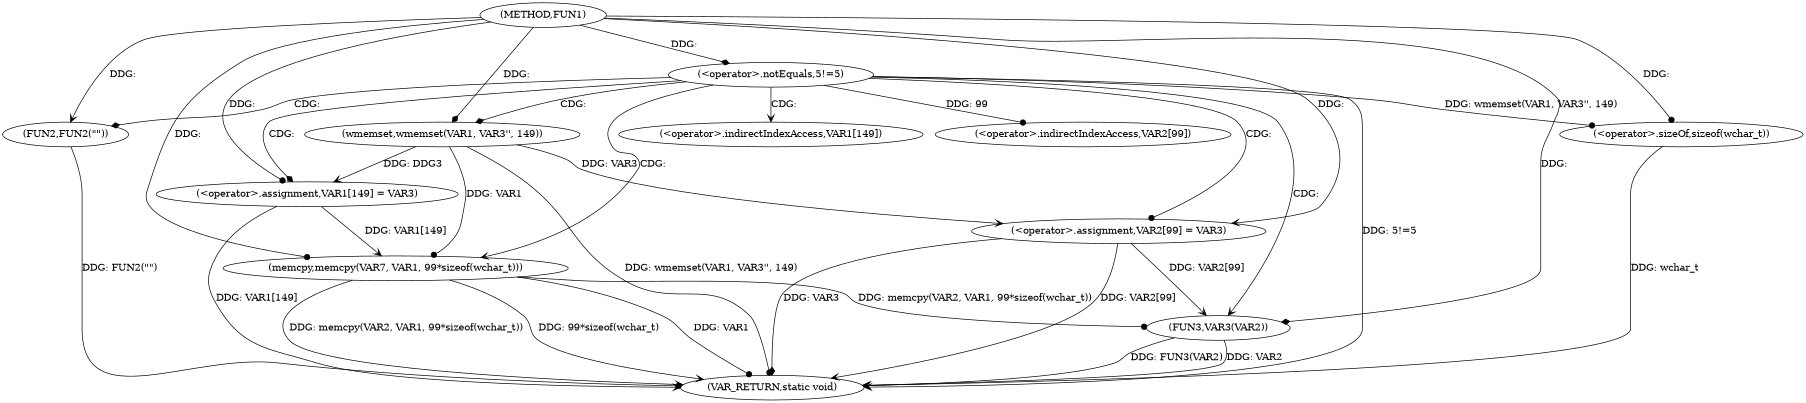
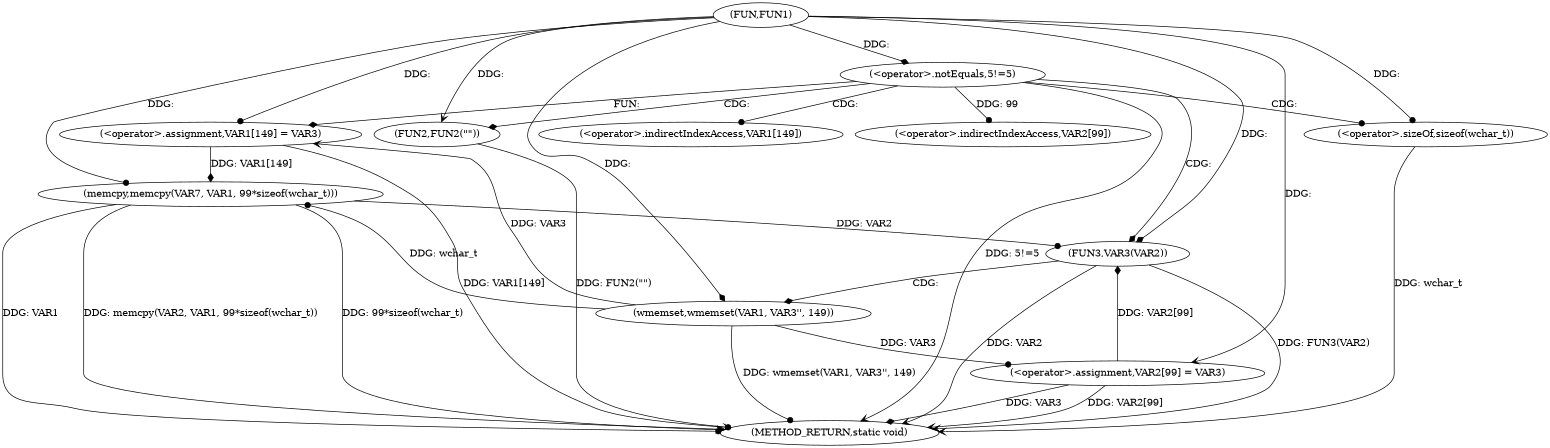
(543, 15) -> (761, 15)
(584, 95) -> (925, 277)
(1128, 96) -> none
(1180, 96) -> (1182, 105)
(771, 101) -> (821, 104)
(1531, 105) -> (1286, 105)
(283, 134) -> (628, 105)
(413, 164) -> (539, 224)
(637, 170) -> none
(494, 194) -> (444, 254)
(753, 201) -> (889, 350)
(349, 229) -> (211, 160)
(1166, 277) -> (1118, 318)
(975, 298) -> (864, 224)
(772, 388) -> (830, 433)
